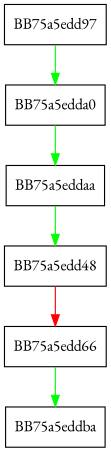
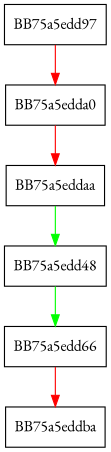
(55, 59) -> (55, 59)
(55, 140) -> (55, 140)
(55, 301) -> (55, 301)
(55, 381) -> (55, 381)
